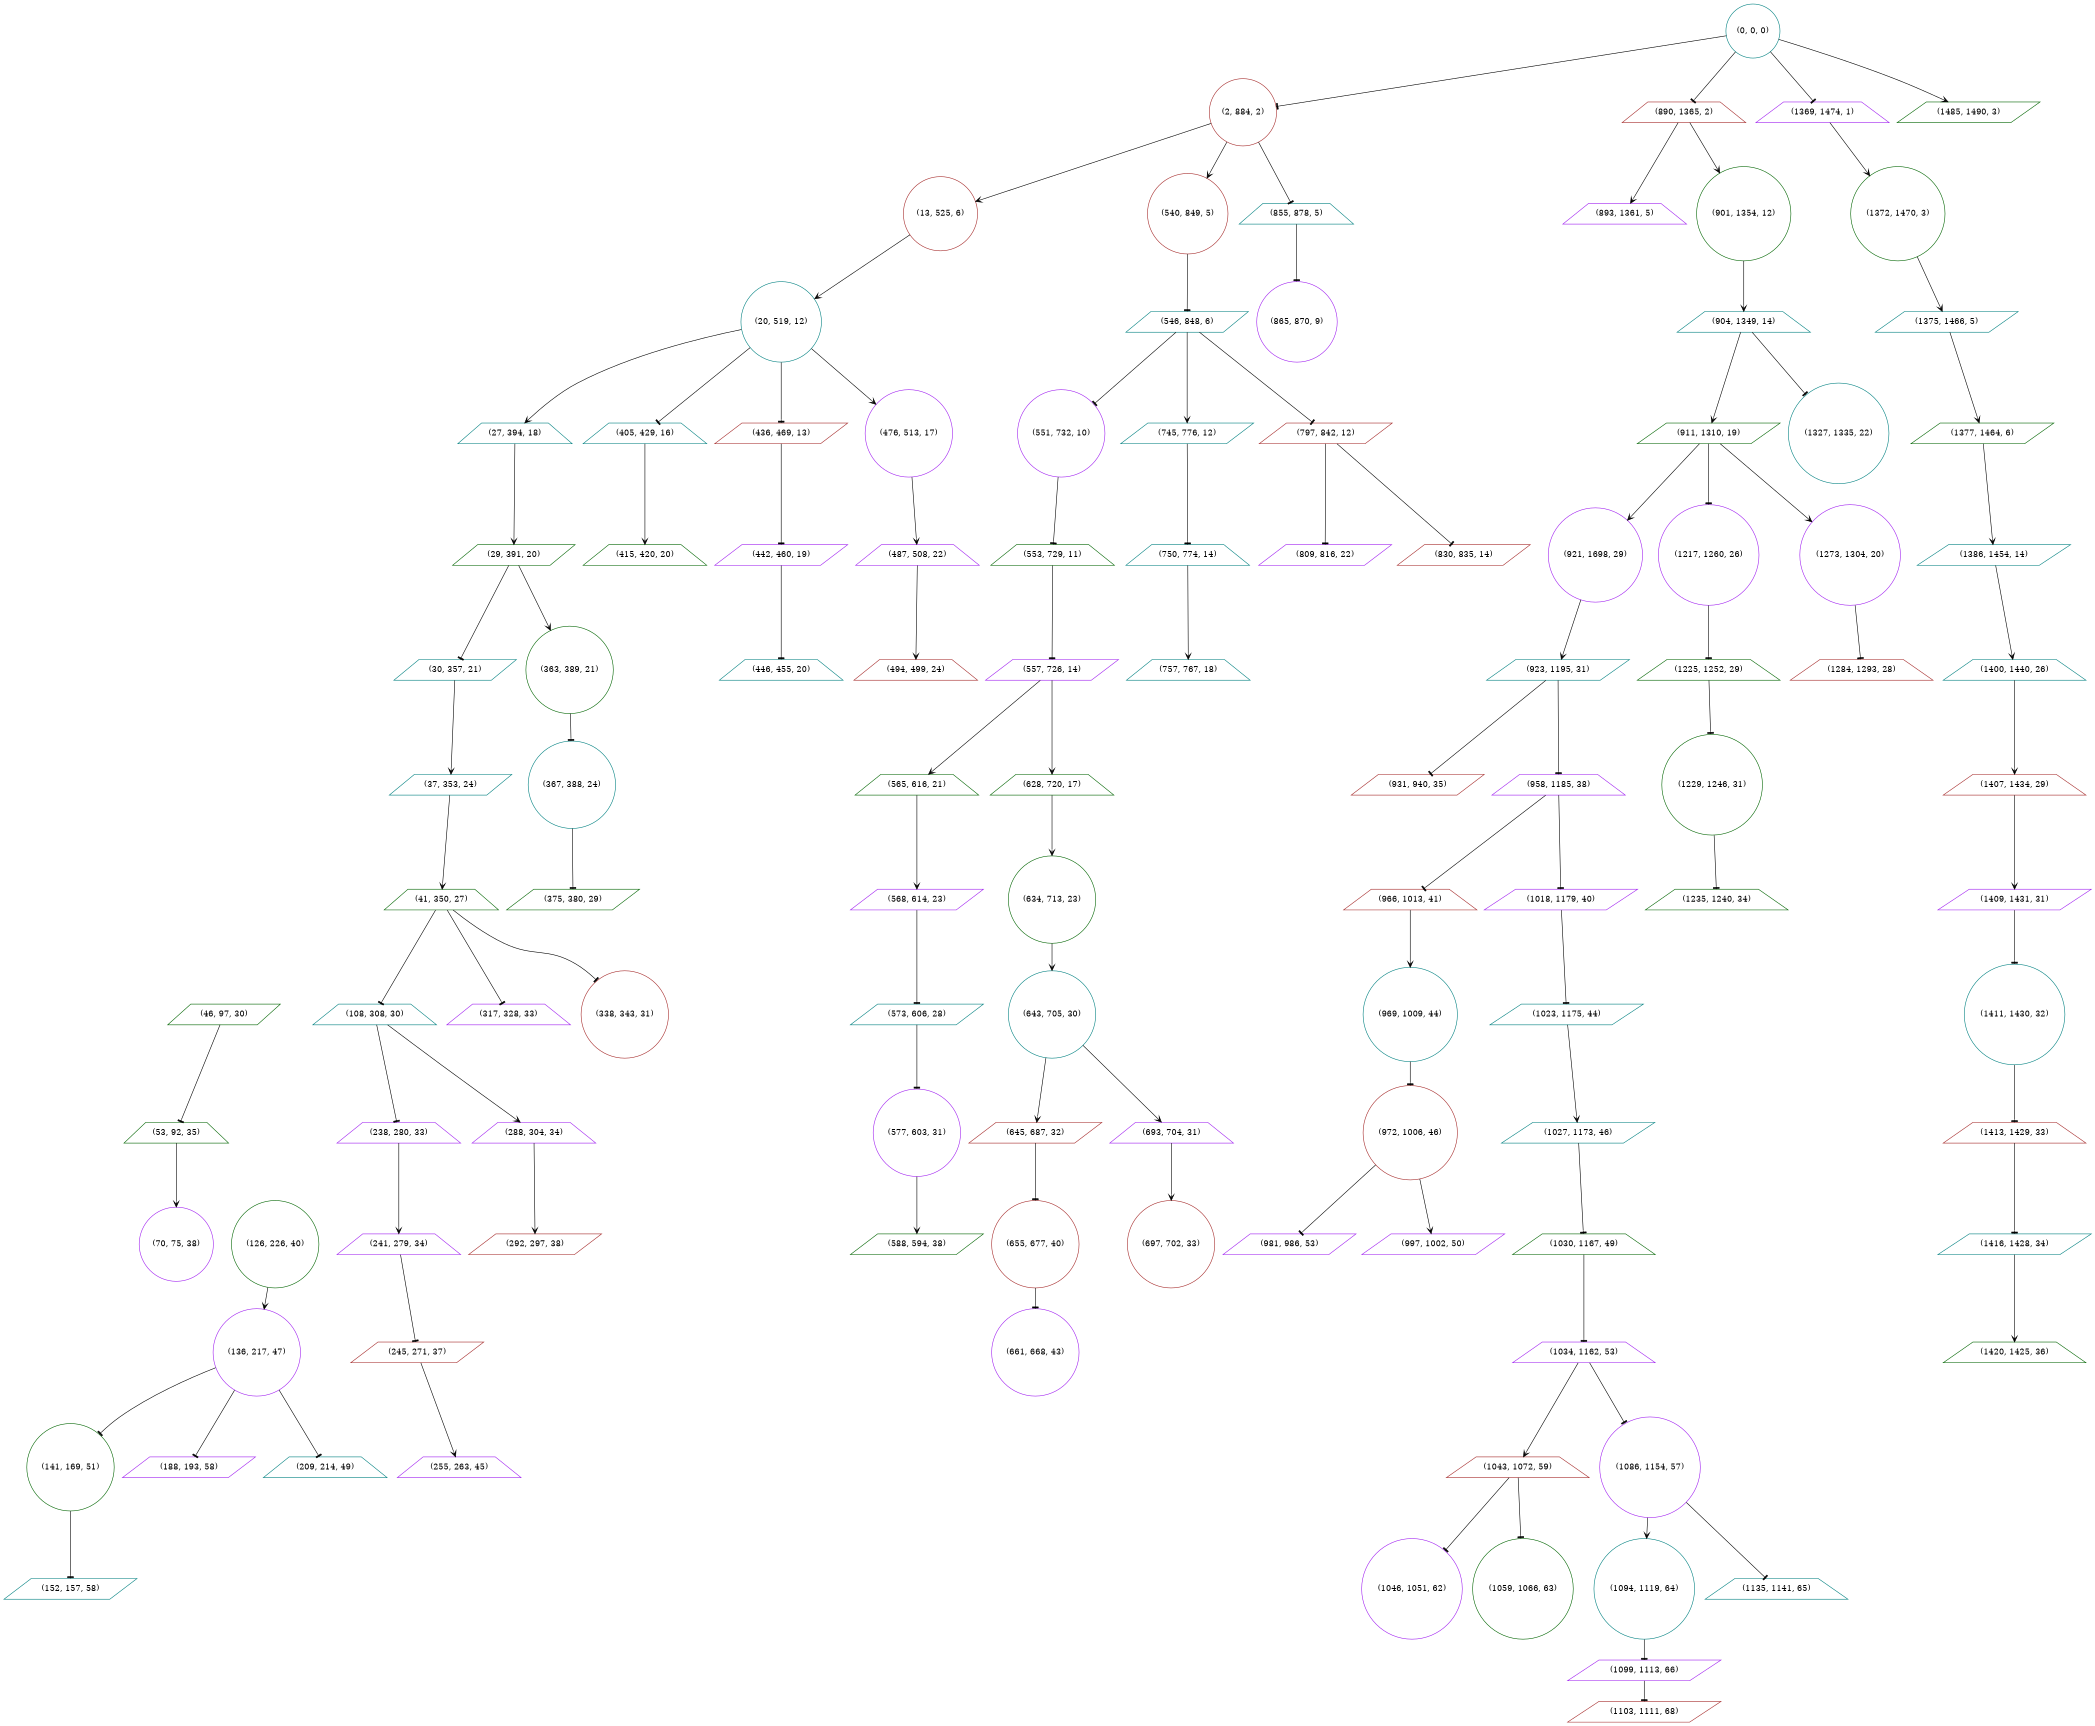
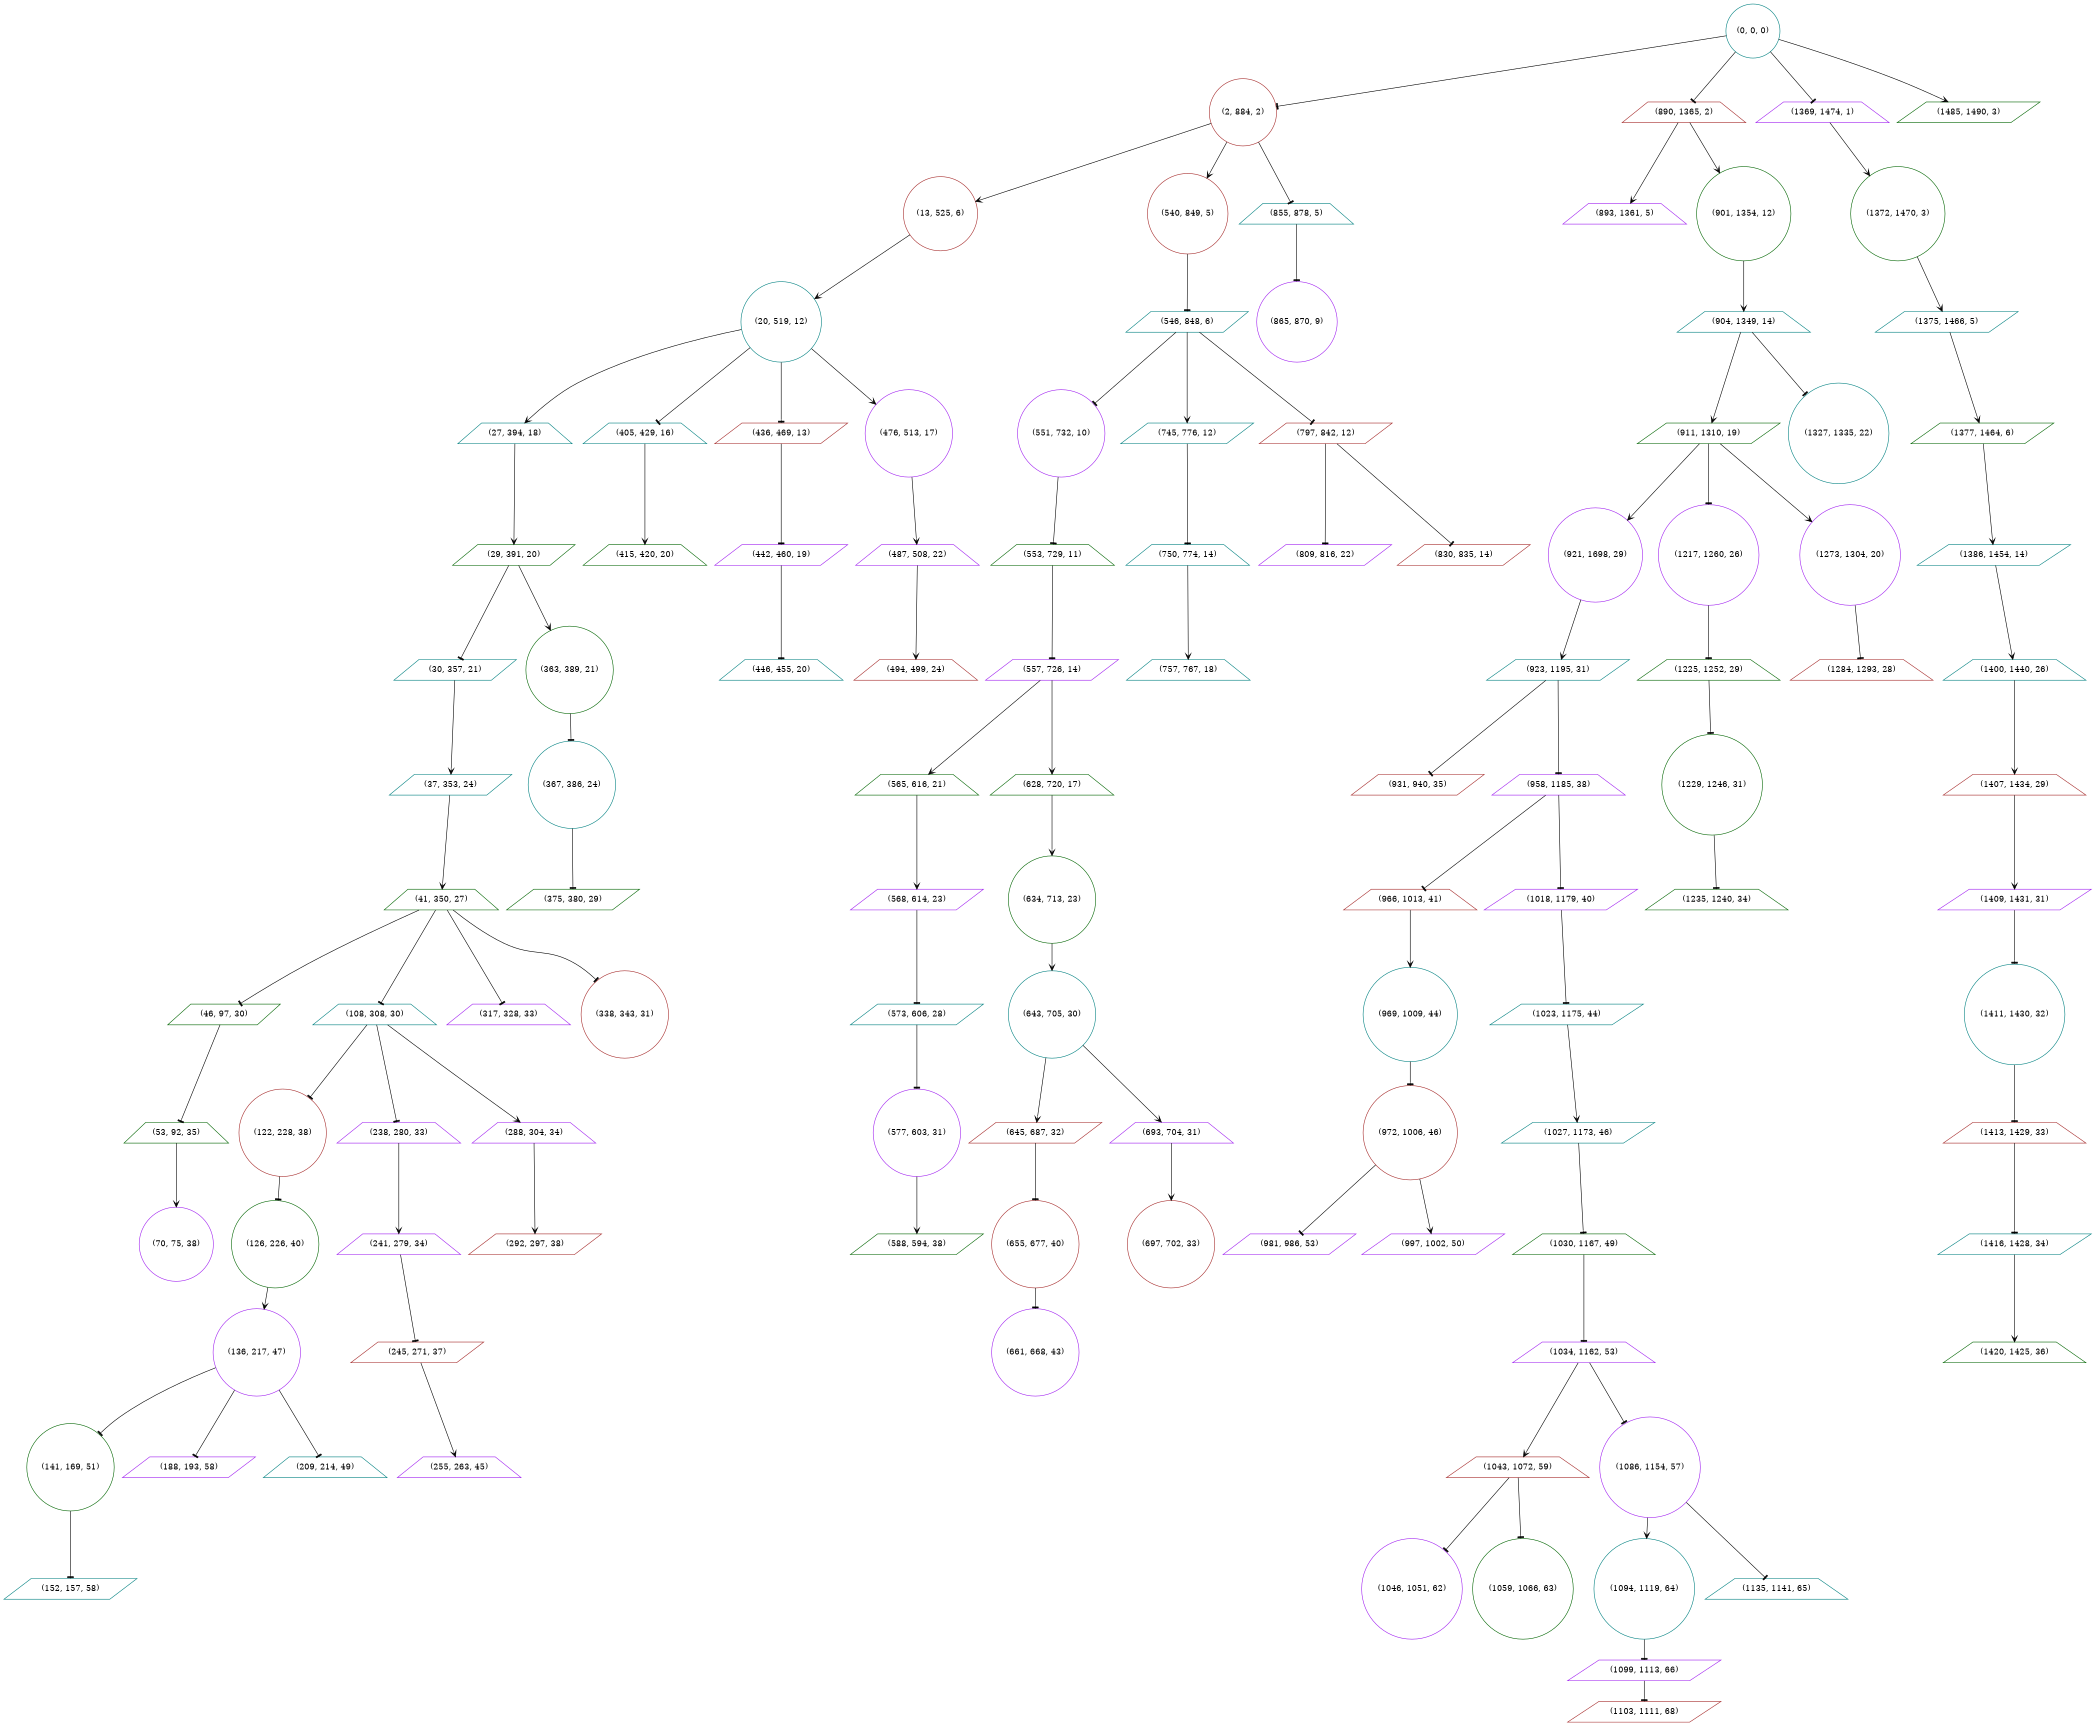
(572, 785) -> (572, 785)
none -> (329, 953)
none -> (283, 1133)
